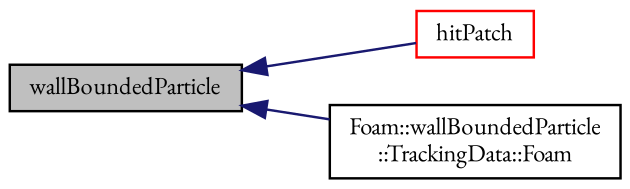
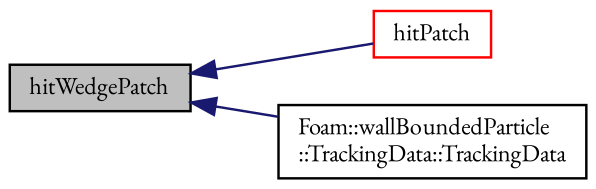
(126, 88) -> (100, 88)
(475, 142) -> (432, 142)
